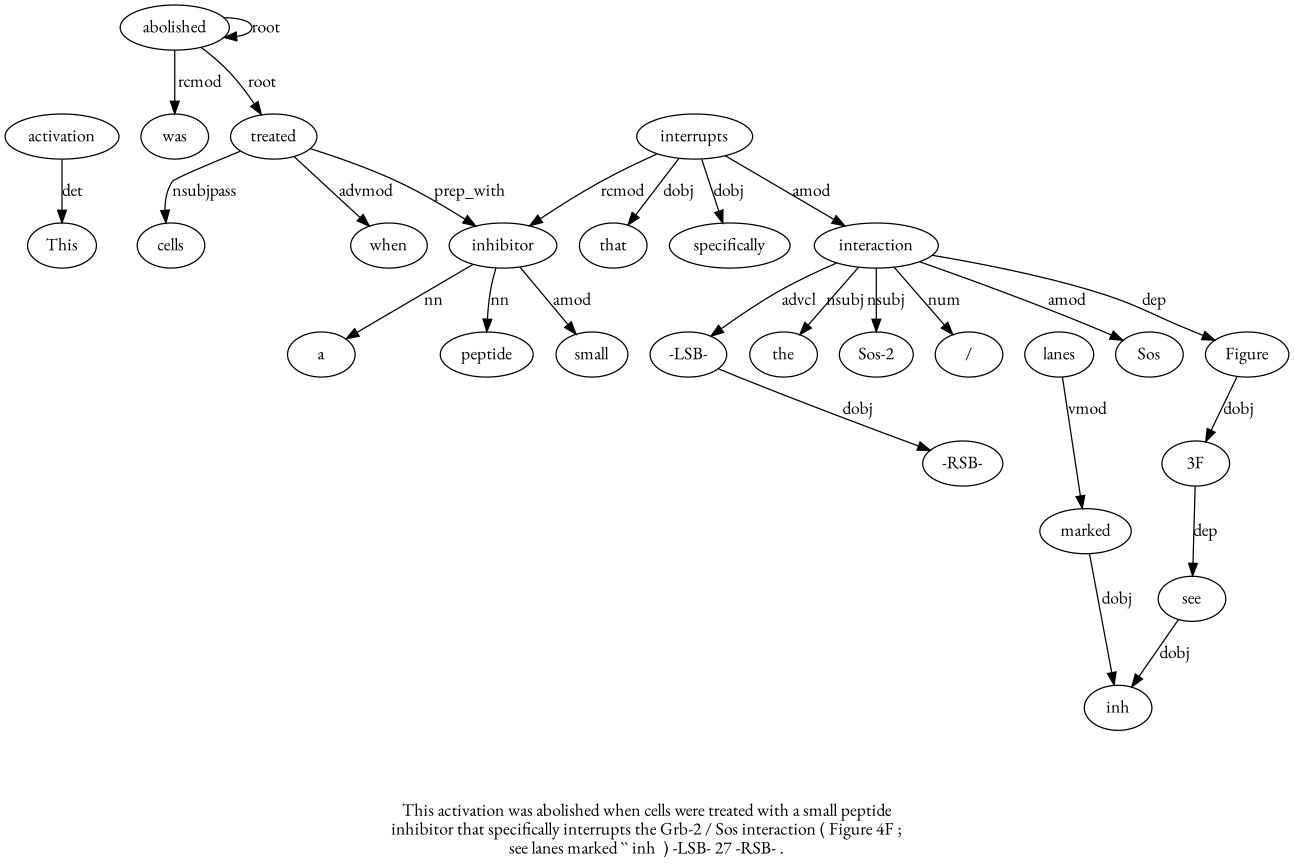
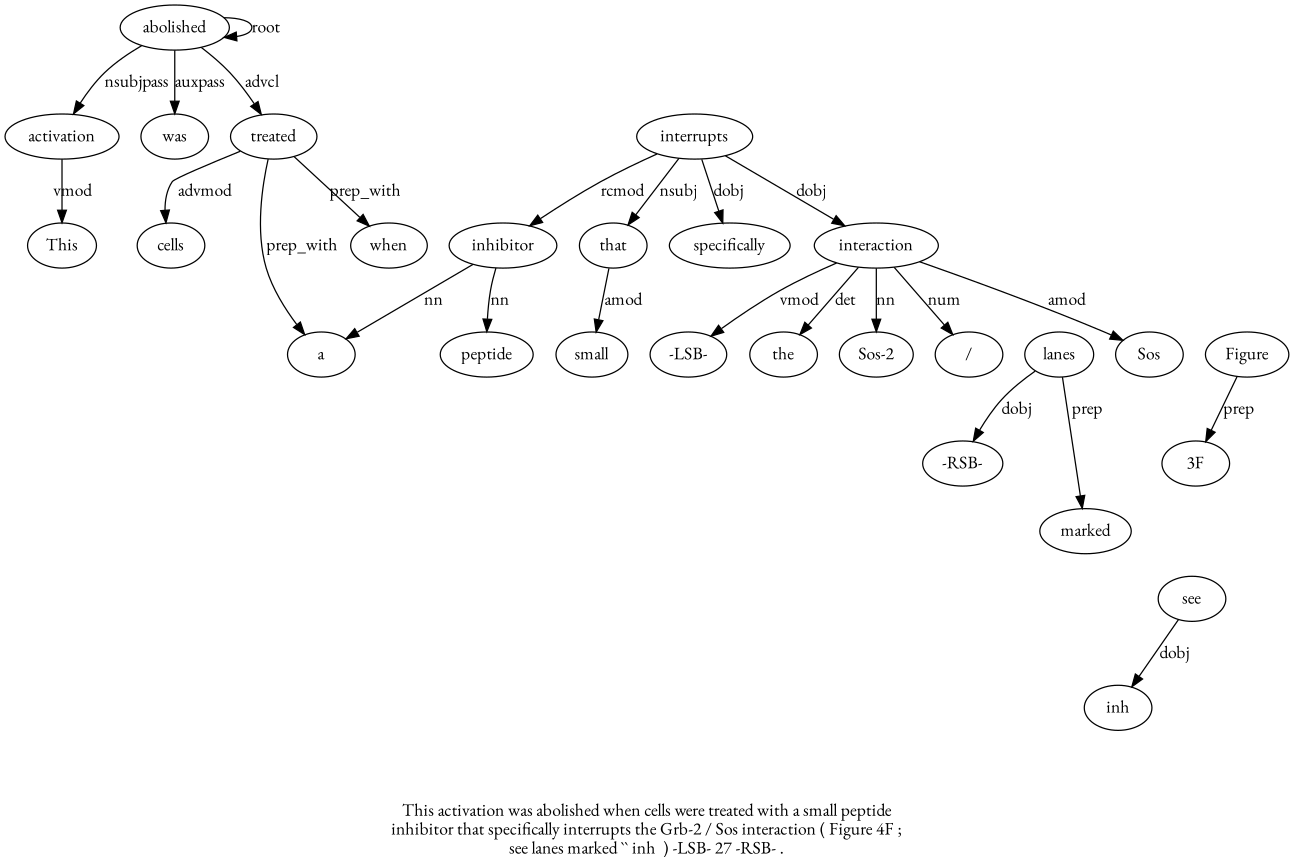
none -> (107, 70)
(200, 82) -> (200, 82)
(262, 82) -> (262, 82)
(390, 178) -> (262, 246)
(73, 191) -> (73, 191)
(205, 191) -> (205, 191)
(366, 191) -> (366, 191)
(679, 191) -> (679, 191)
(812, 191) -> (812, 191)
(1071, 285) -> none
(544, 296) -> (604, 294)
(799, 300) -> (799, 300)
(846, 300) -> (846, 300)
(886, 300) -> (886, 300)
(818, 408) -> (1004, 397)
(1087, 409) -> (1087, 409)
(1239, 409) -> (1239, 409)
(1194, 525) -> none
(1101, 613) -> none
